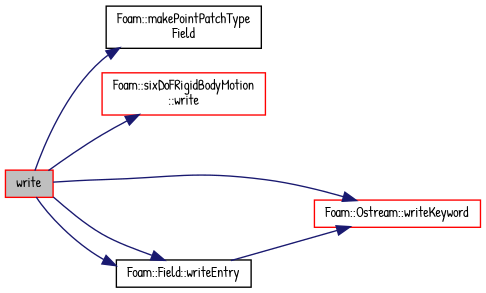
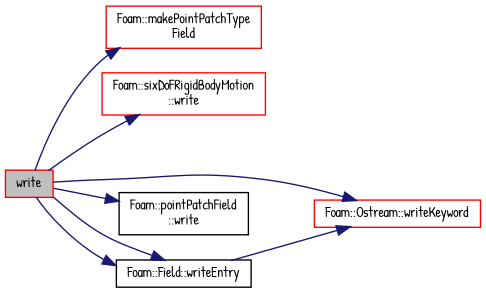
(184, 27) -> (184, 27)
none -> (184, 214)
